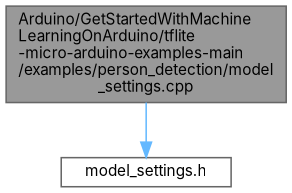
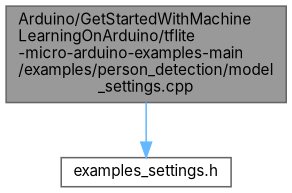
(146, 172) -> (146, 172)
